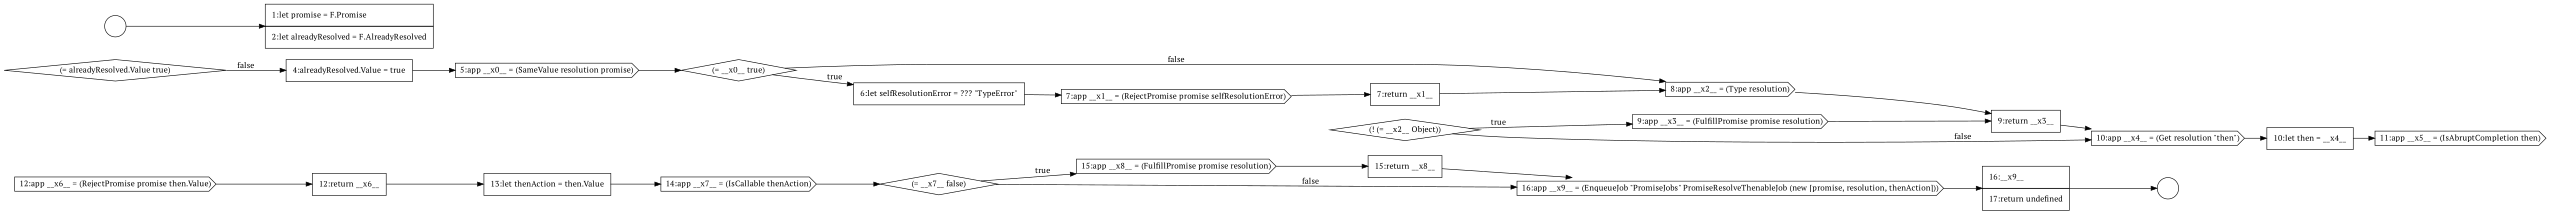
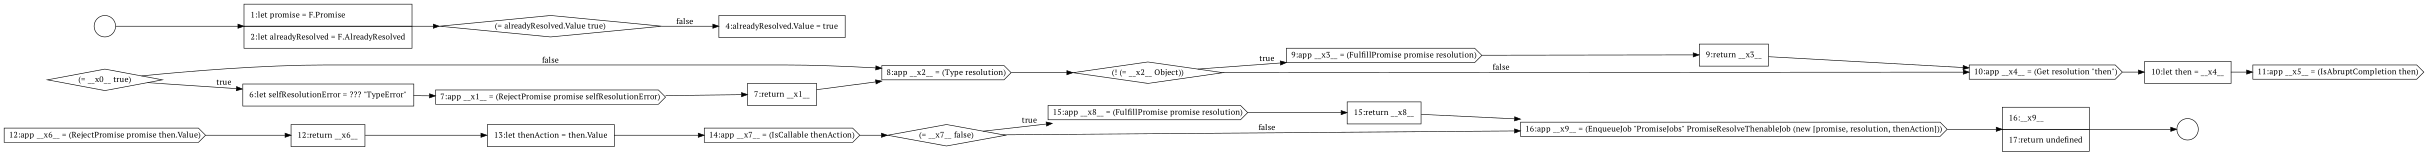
none -> (423, 26)
(547, 70) -> none
(1891, 100) -> (1039, 73)
